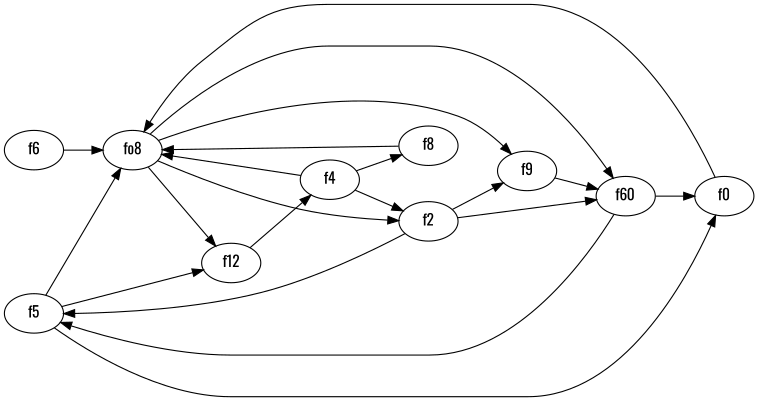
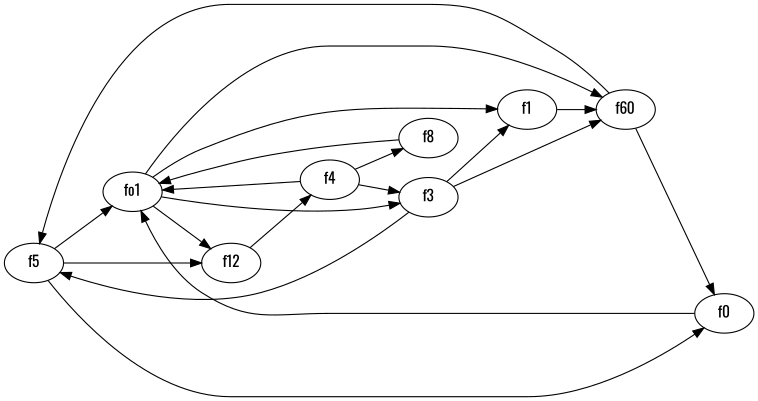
(34, 150) -> none
(133, 150) -> (133, 192)
(527, 171) -> (527, 110)
(428, 221) -> (428, 197)
